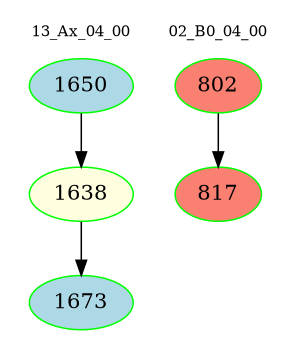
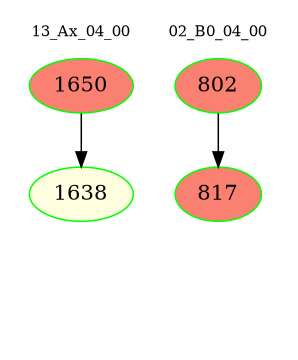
(81, 86) -> (81, 86)
(81, 303) -> none
